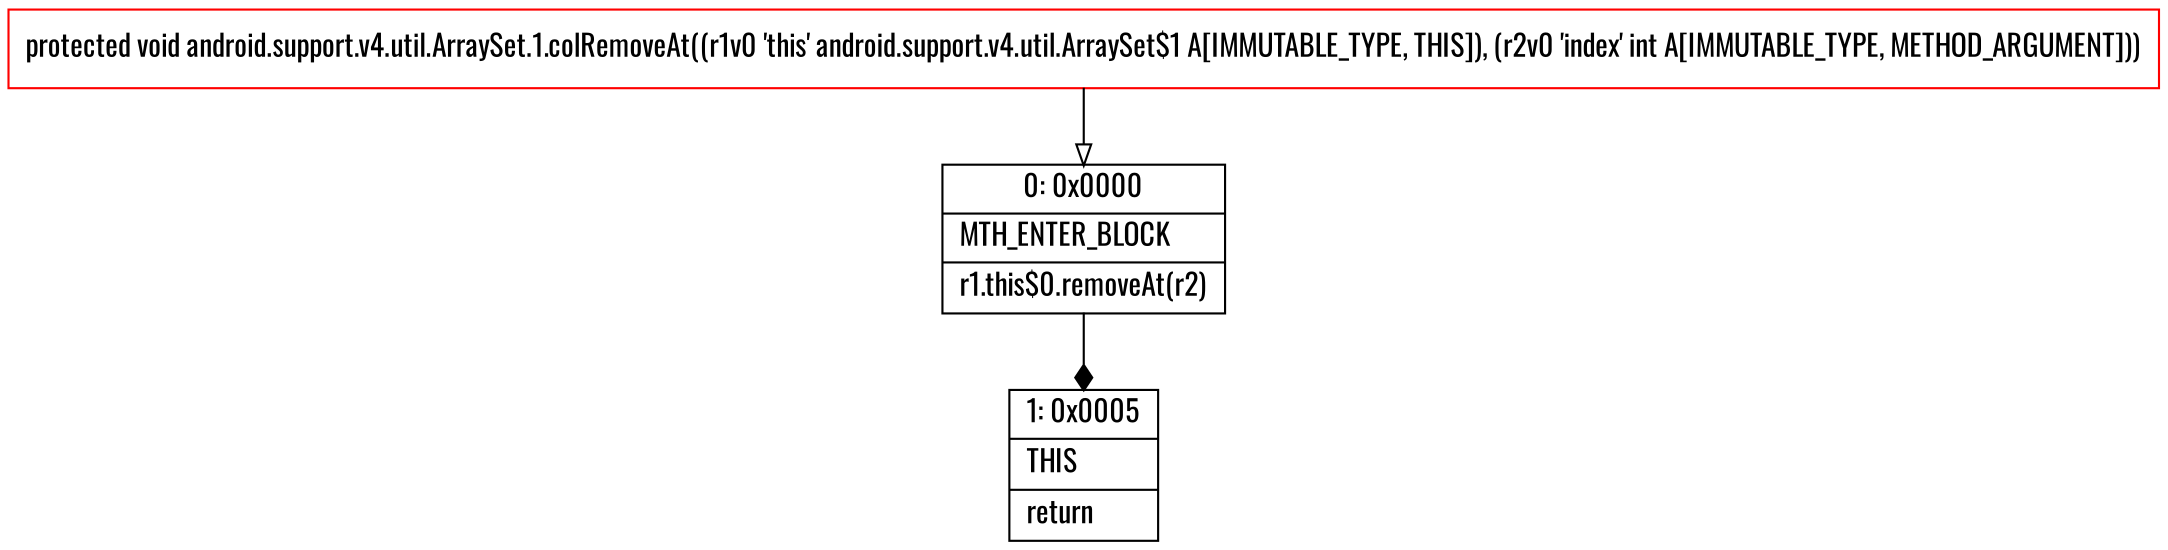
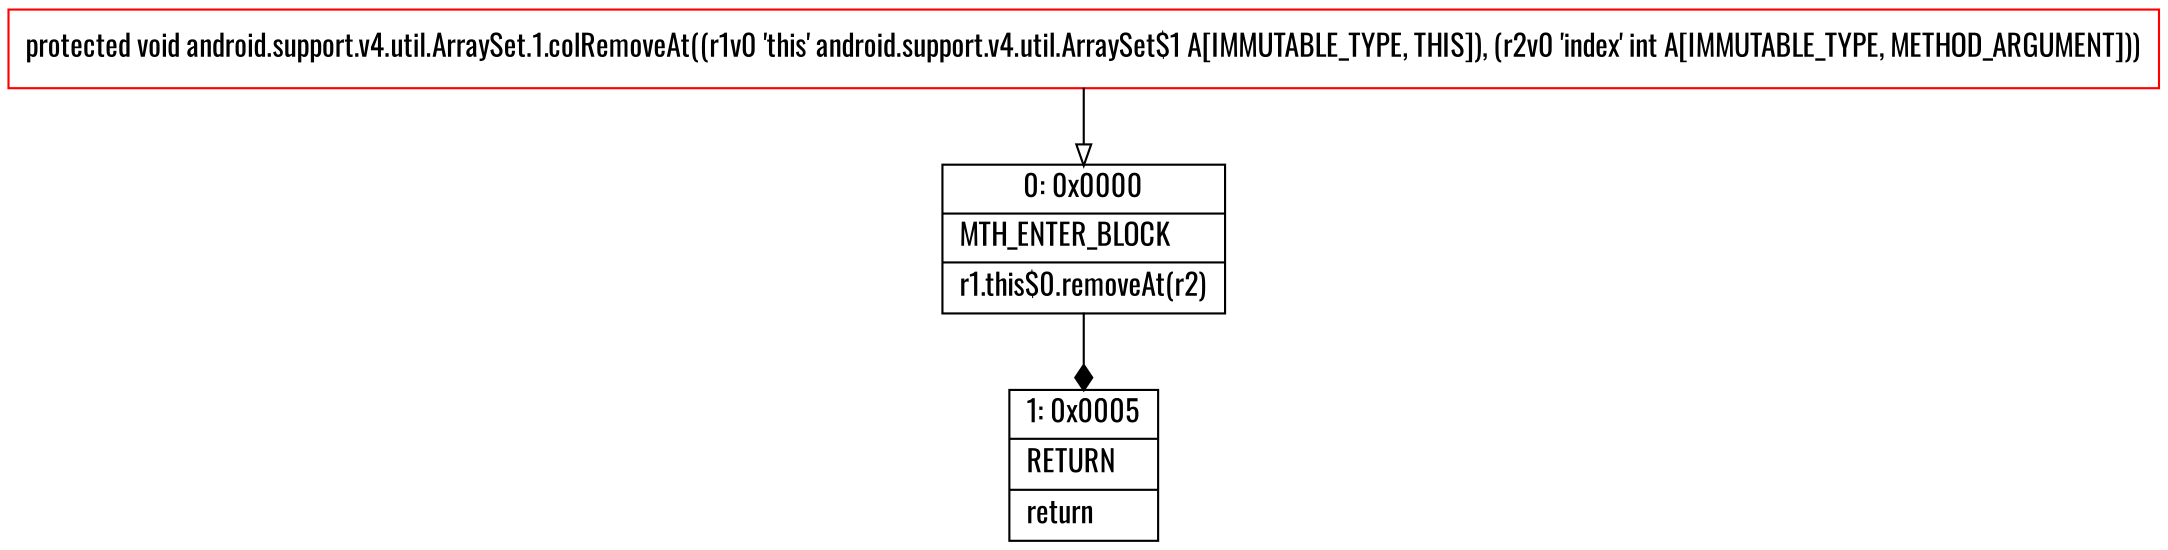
(1053, 463) -> (1072, 463)
